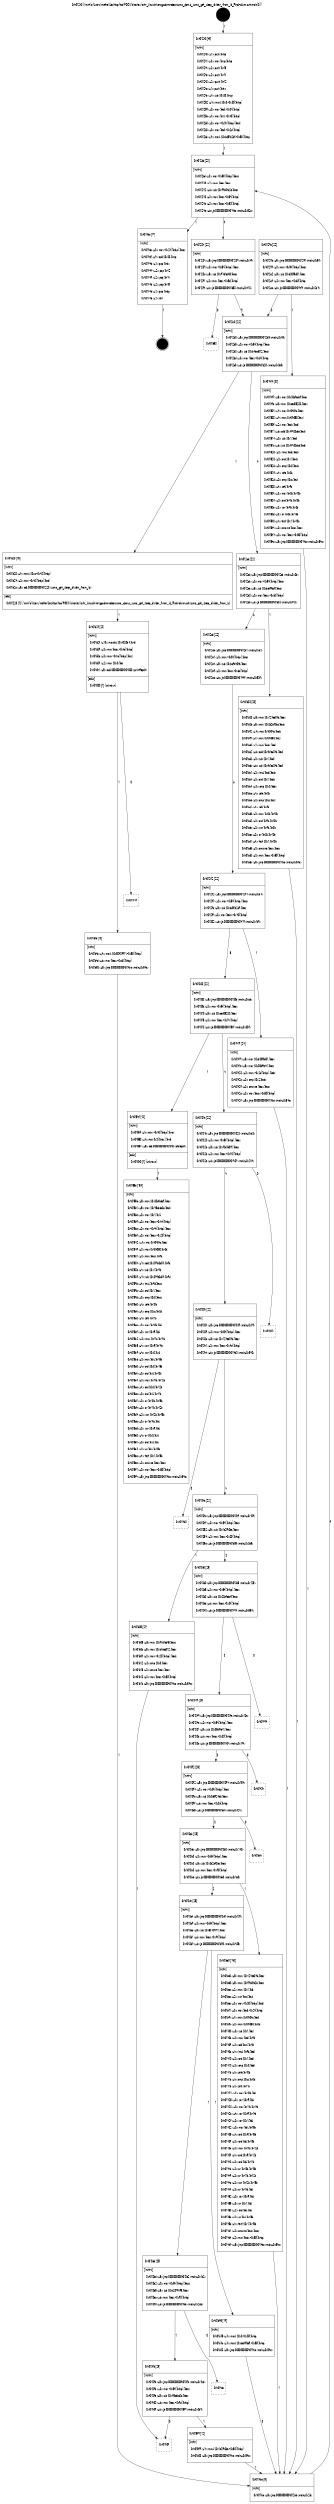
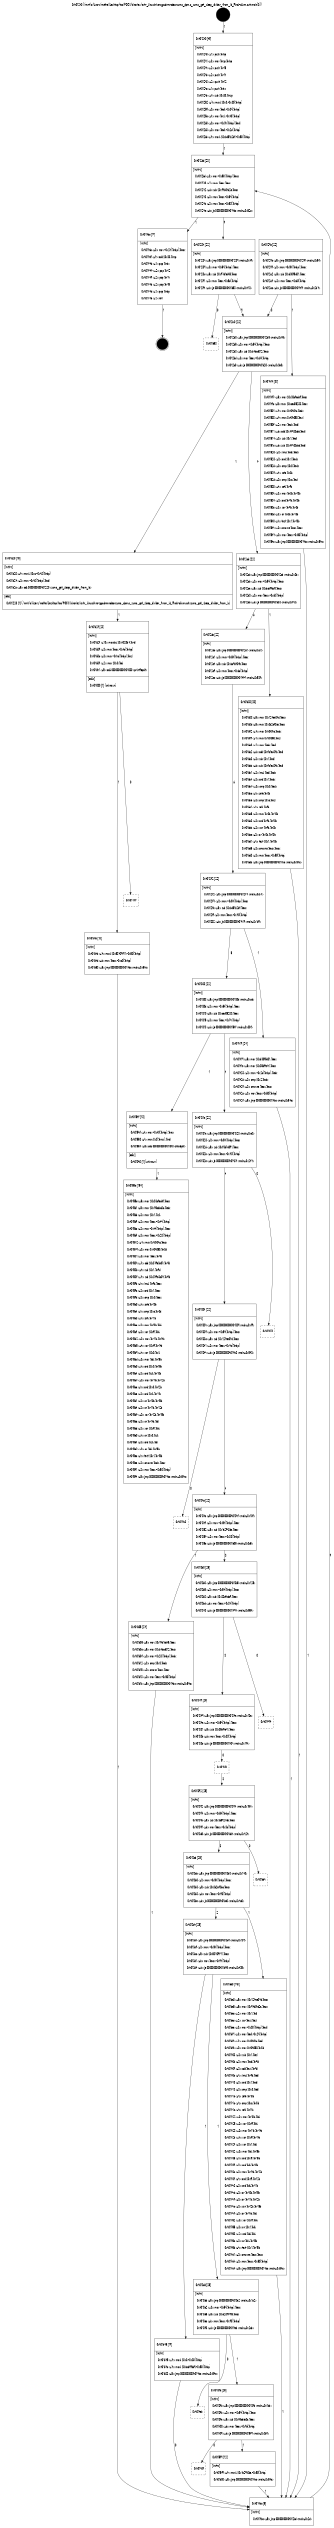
(216, 1755) -> (222, 1778)
(136, 2066) -> (151, 2134)
